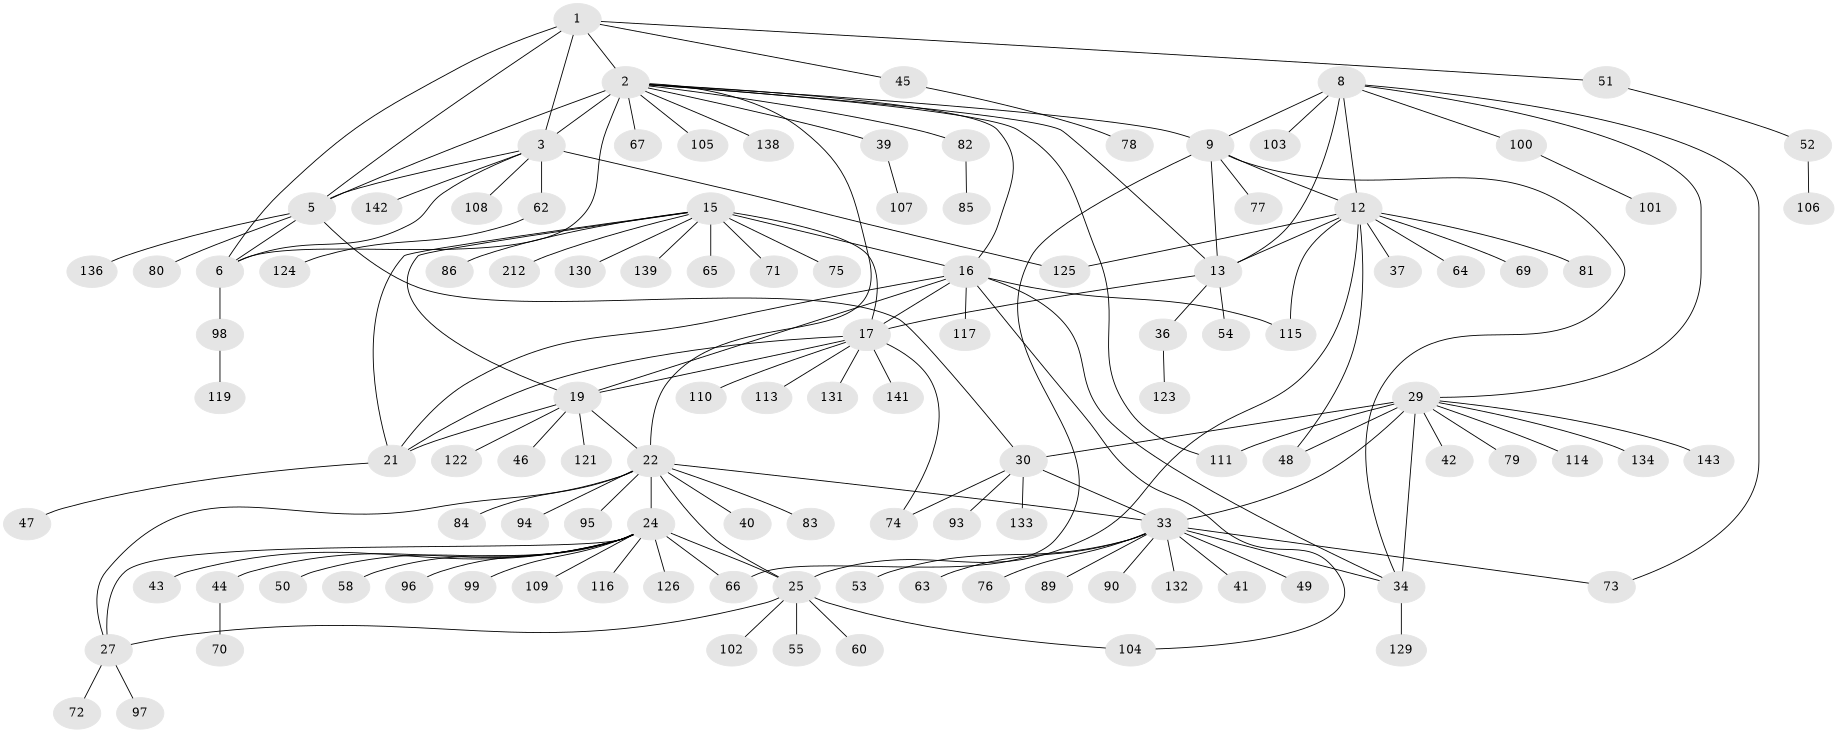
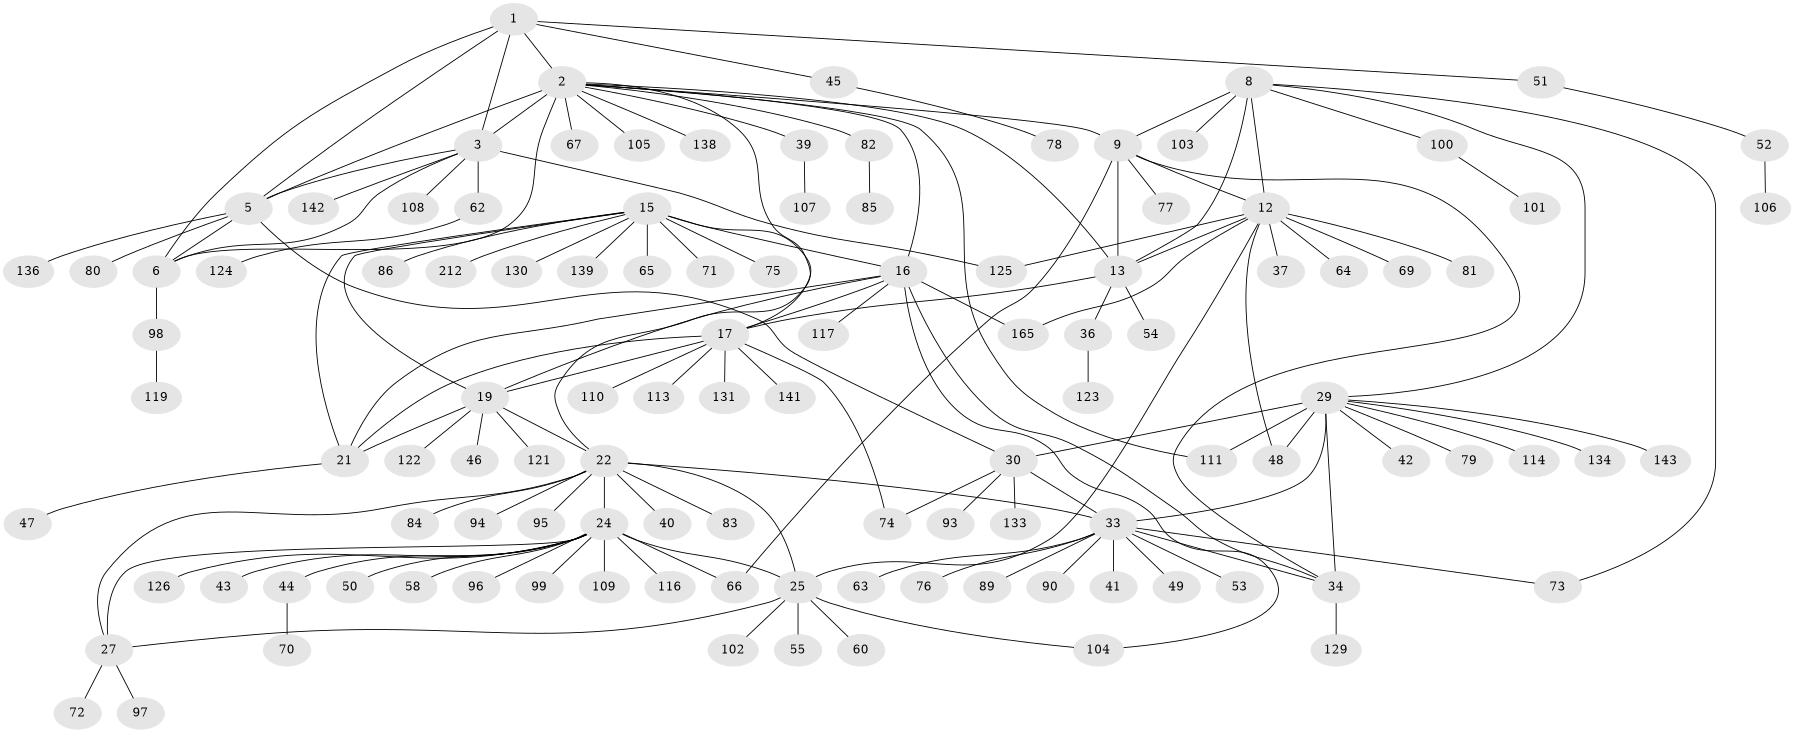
(1291, 335) -> (1023, 335)
(1177, 587) -> none
